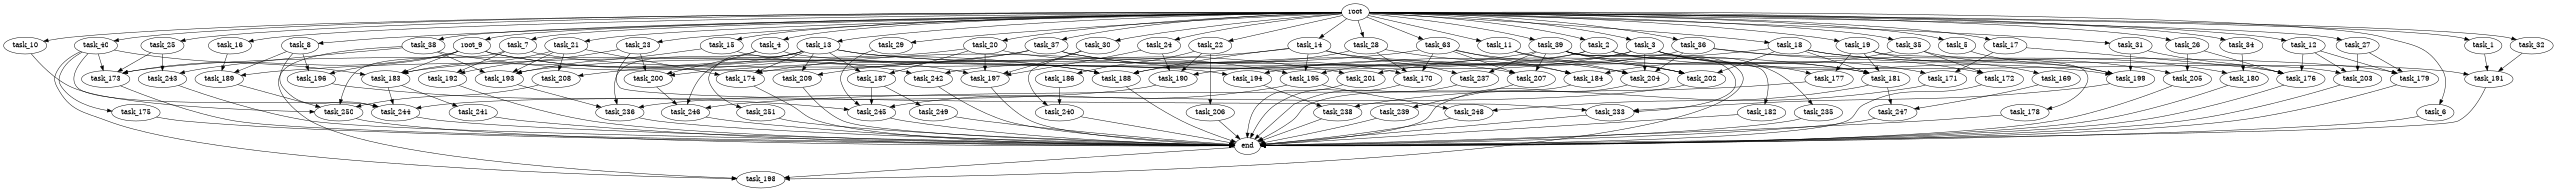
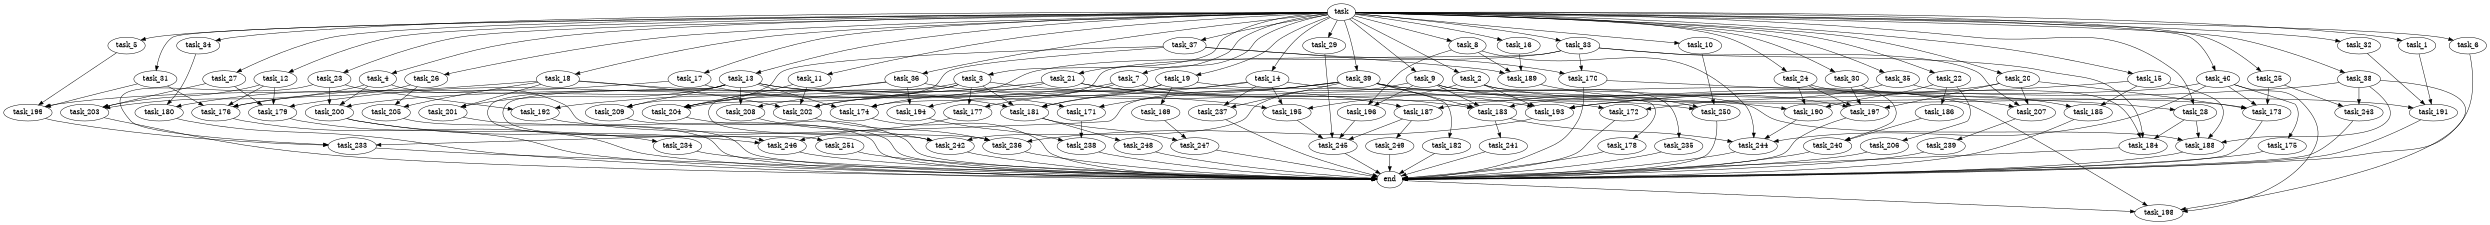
(1355, 12) -> (1341, 12)
(472, 46) -> (1425, 79)
(1438, 46) -> (1578, 46)
(1390, 61) -> (1889, 93)
(2016, 63) -> none
(423, 97) -> (843, 130)
(1382, 97) -> none
none -> (2088, 113)
none -> (677, 146)
